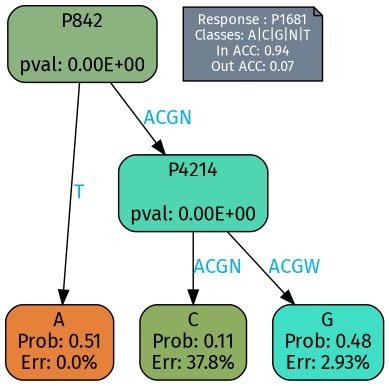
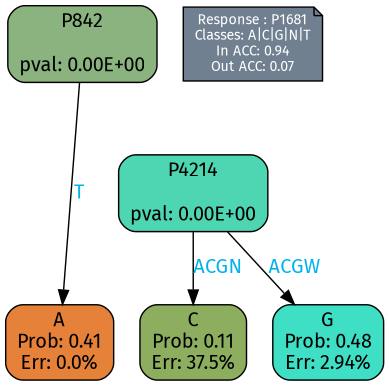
(133, 113) -> none
(60, 342) -> (60, 342)
(193, 342) -> (193, 342)
(328, 342) -> (328, 342)
